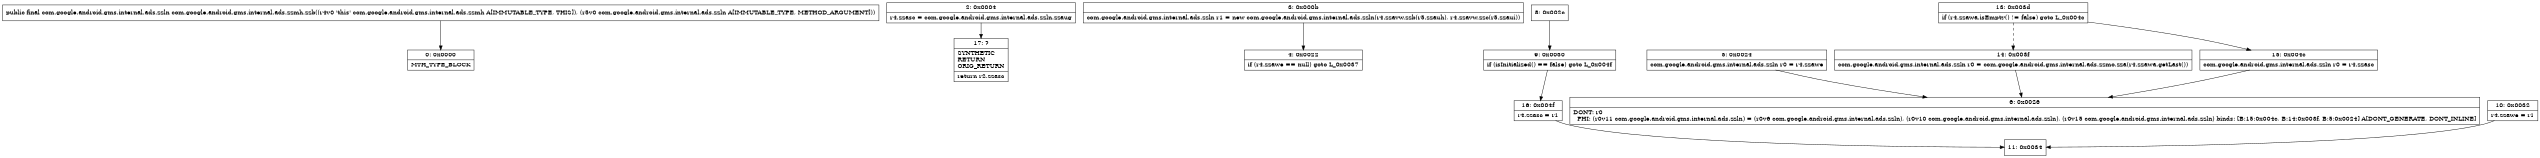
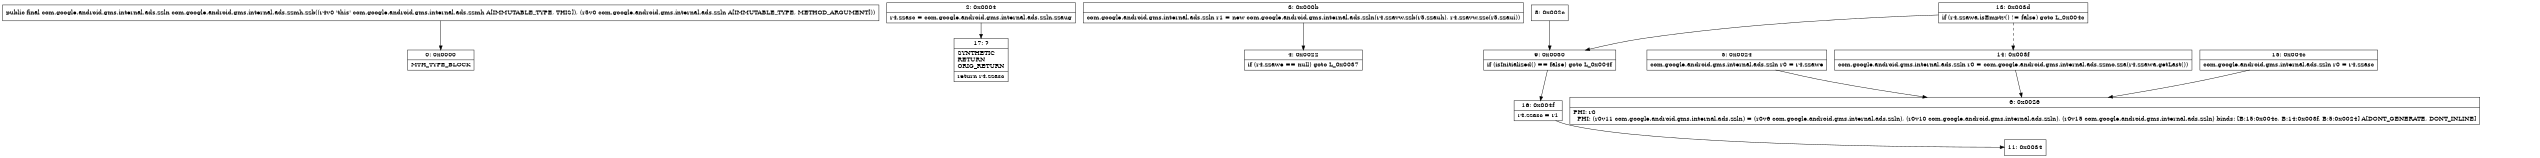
(2168, 34) -> (1763, 25)
(981, 76) -> (981, 76)
(2513, 111) -> none
(1589, 112) -> (1586, 112)
